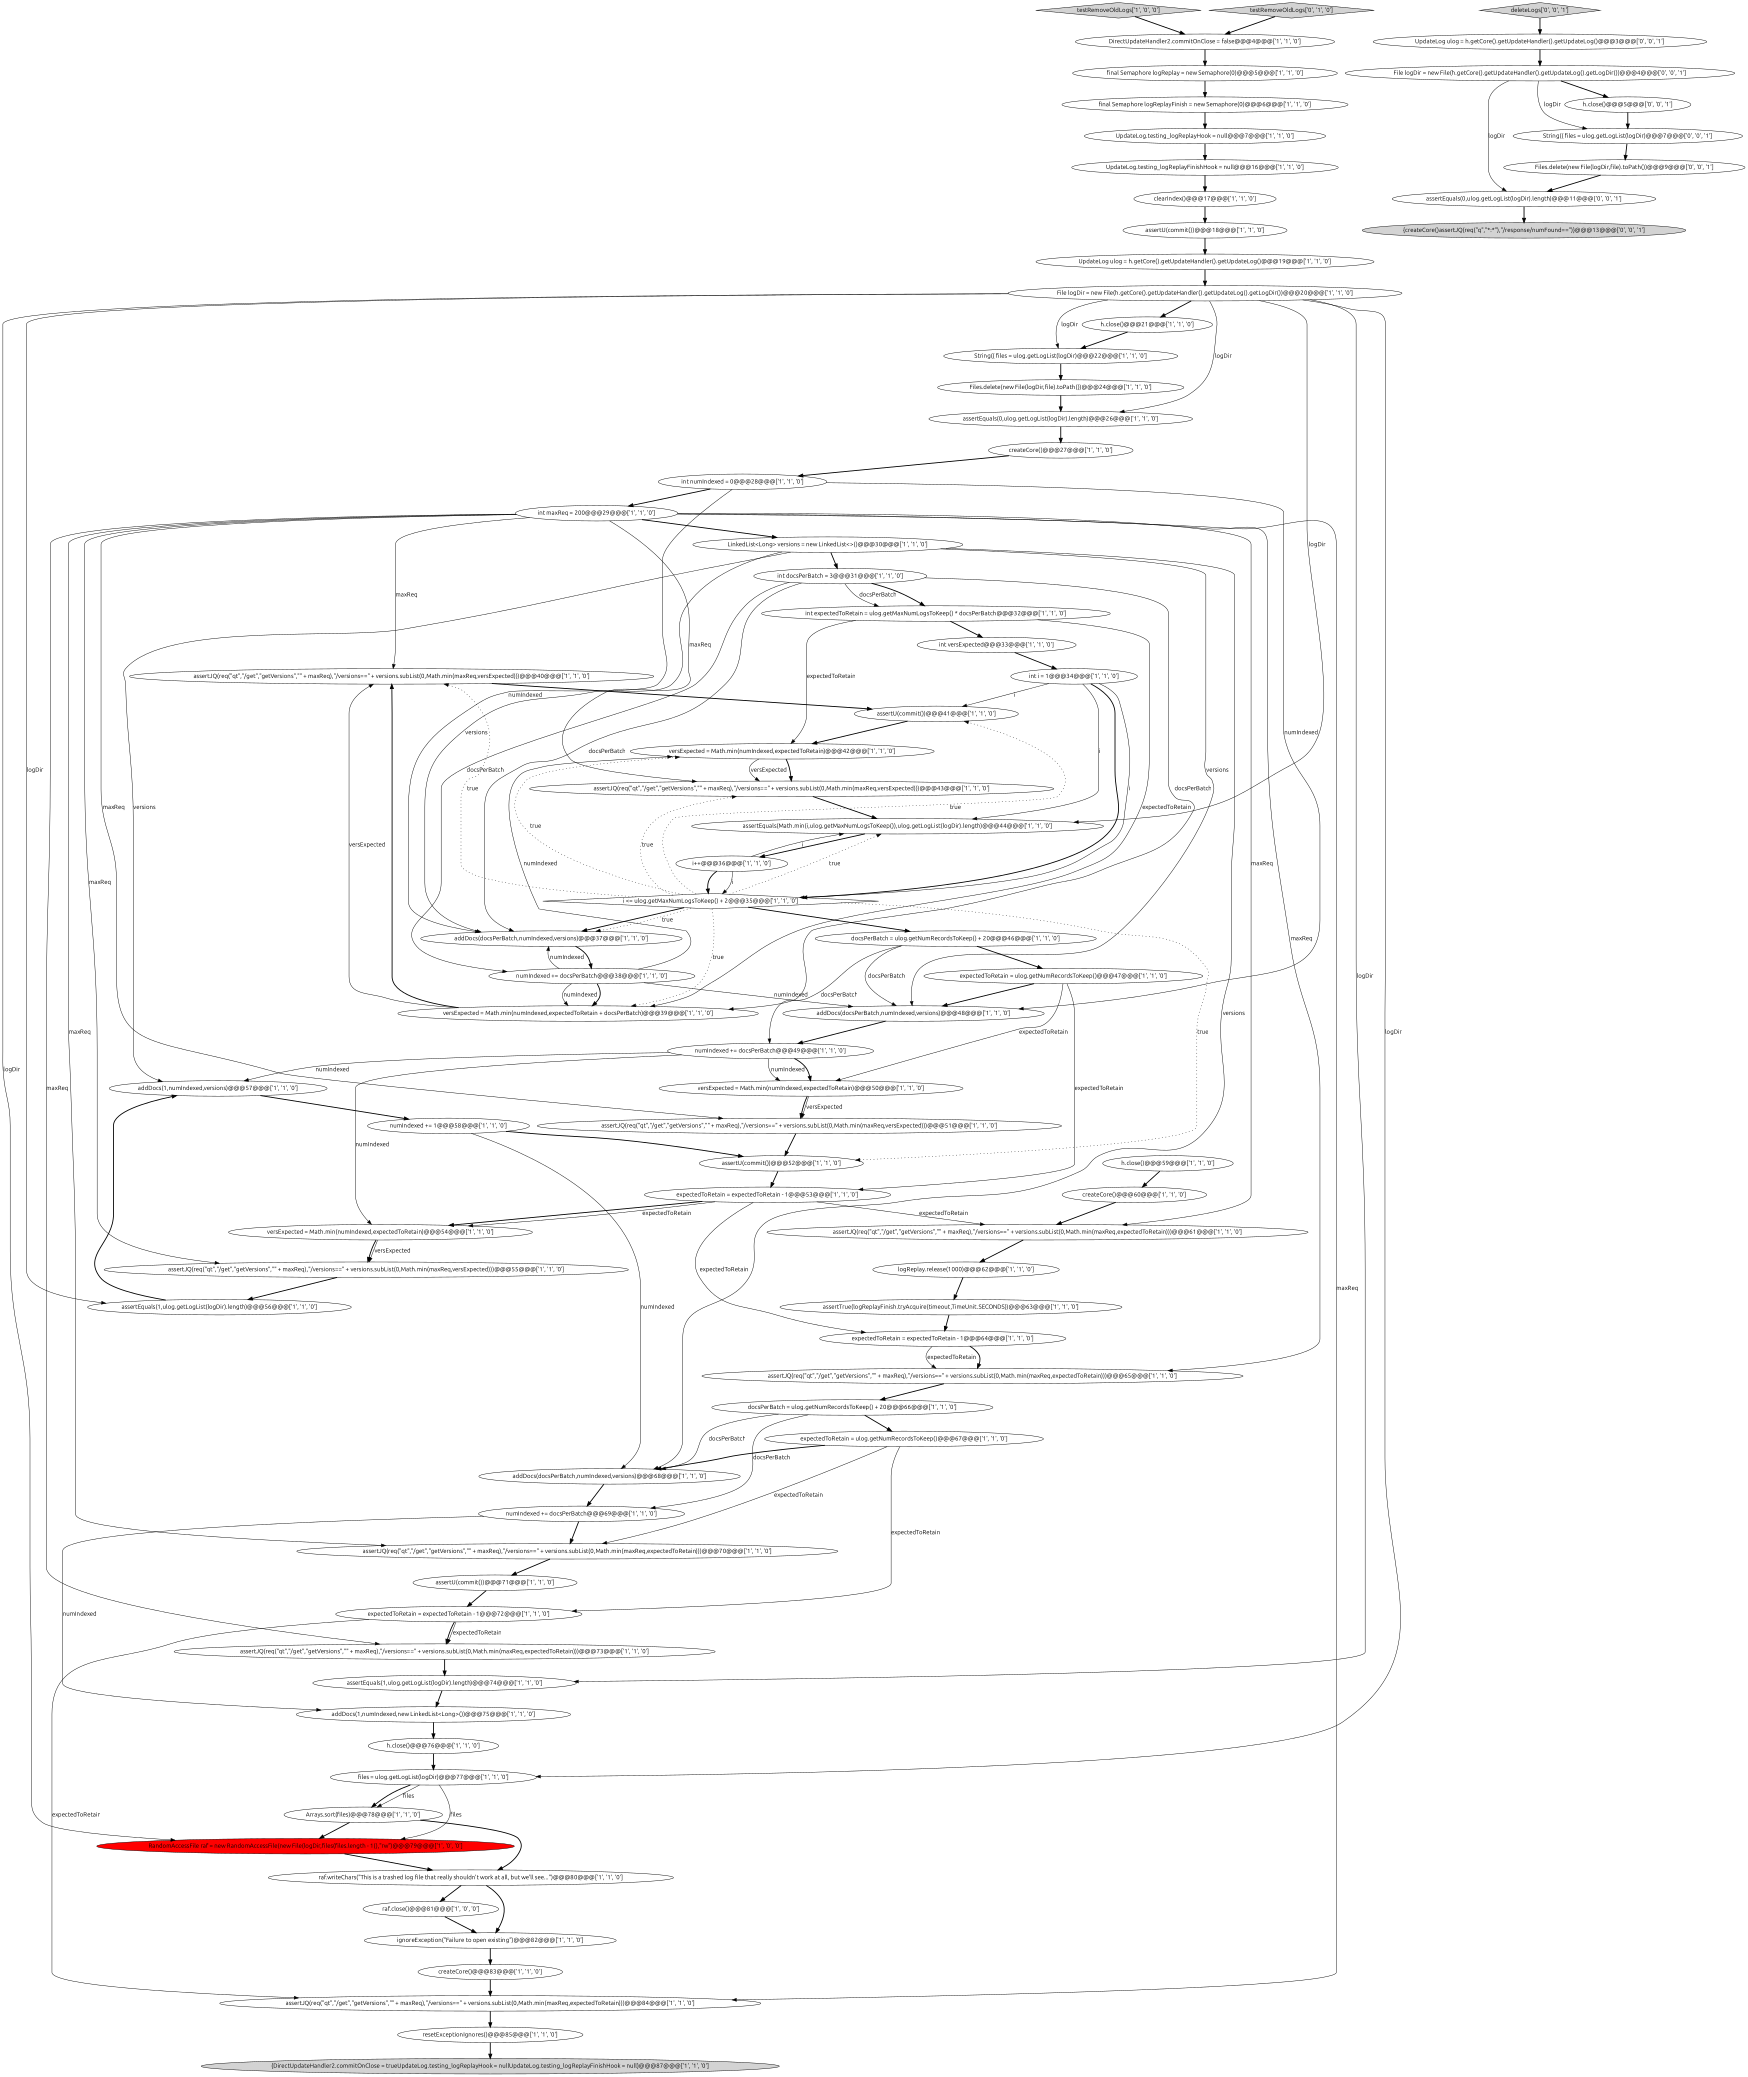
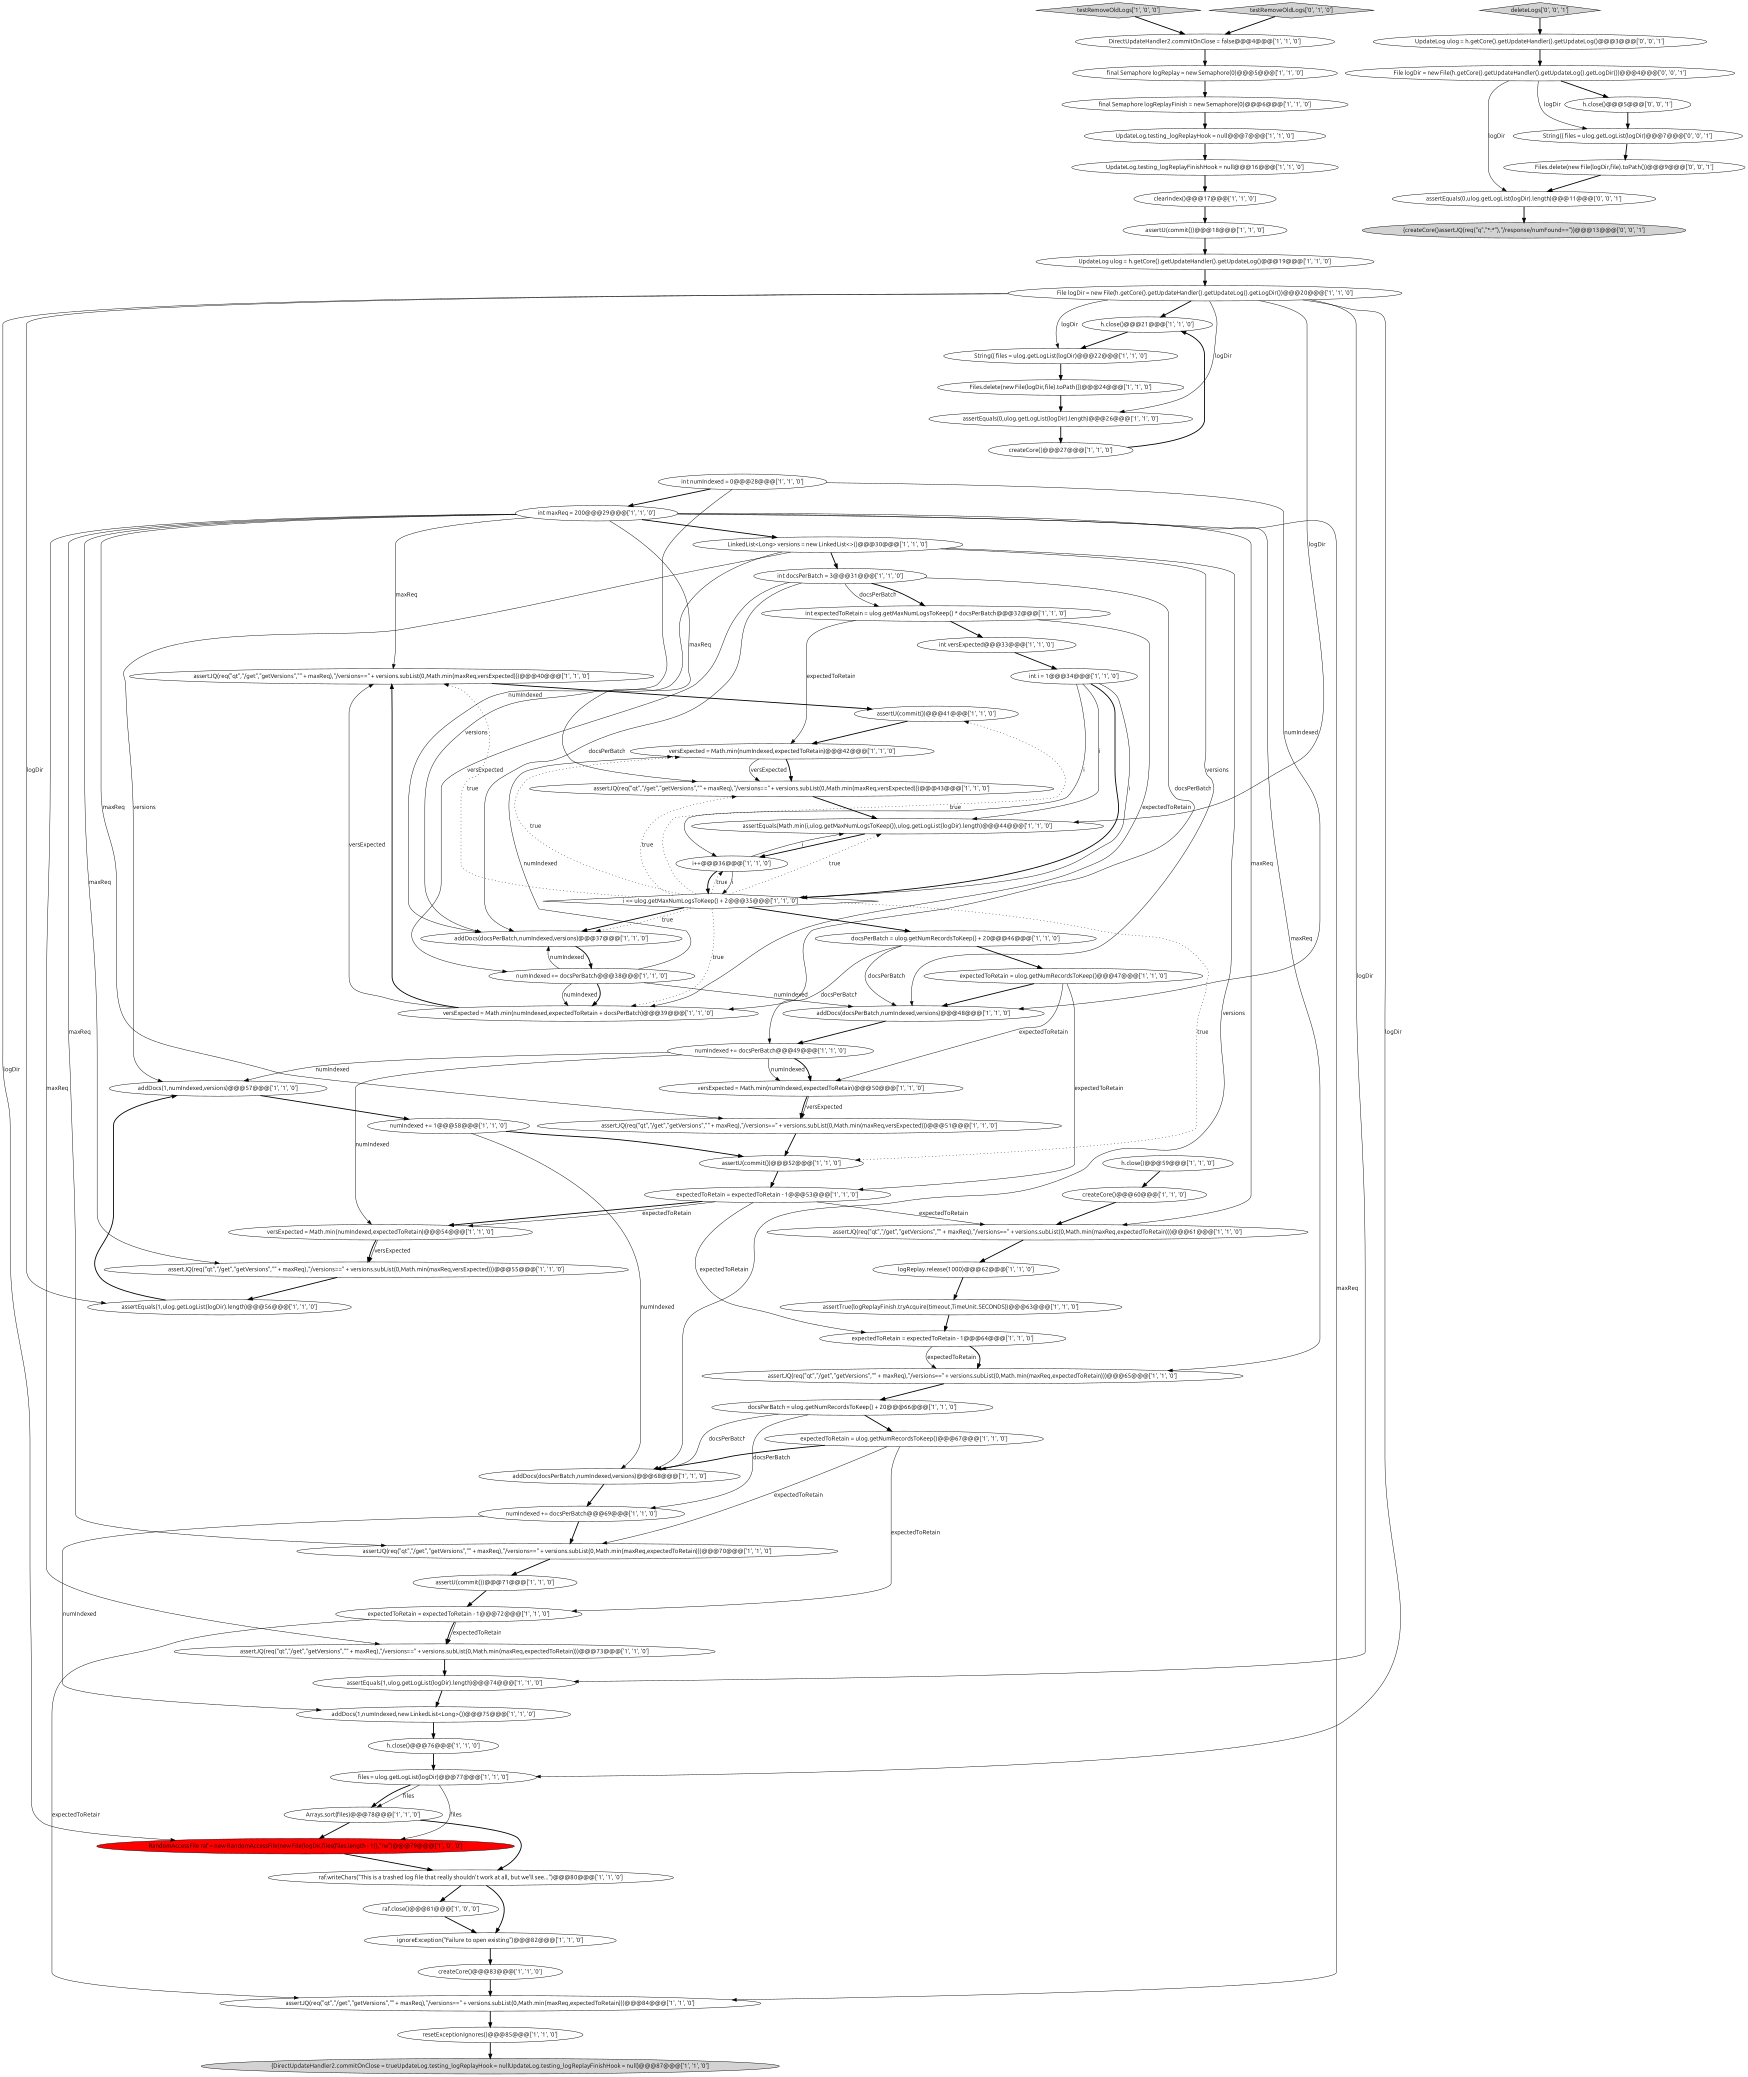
(906, 466) -> (1205, 415)
(1008, 694) -> (912, 811)
(486, 770) -> (486, 770)
none -> (714, 883)
